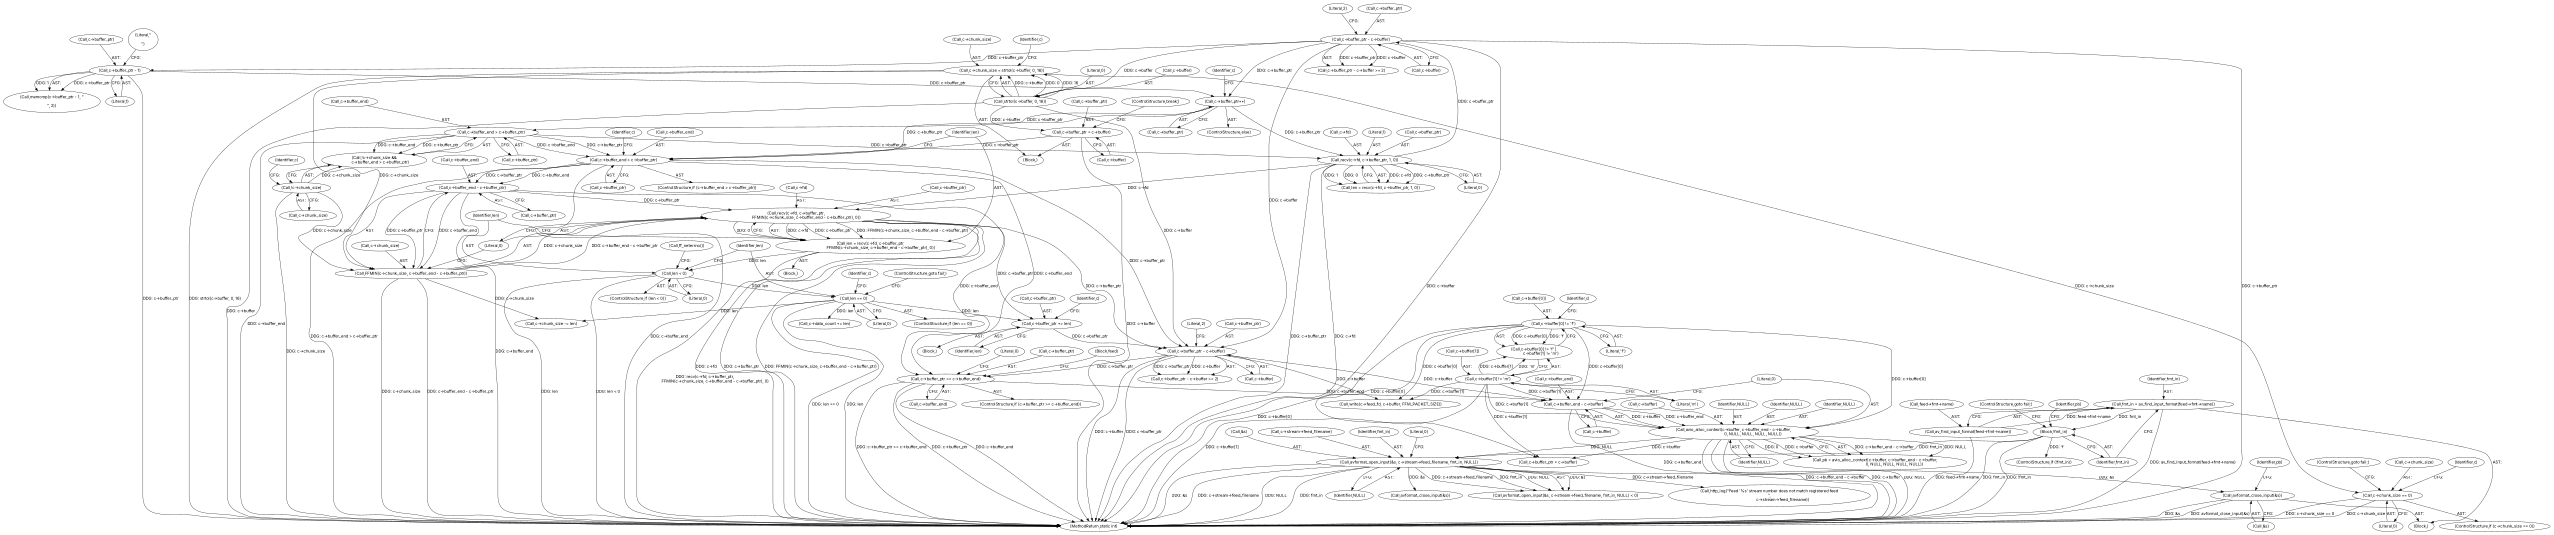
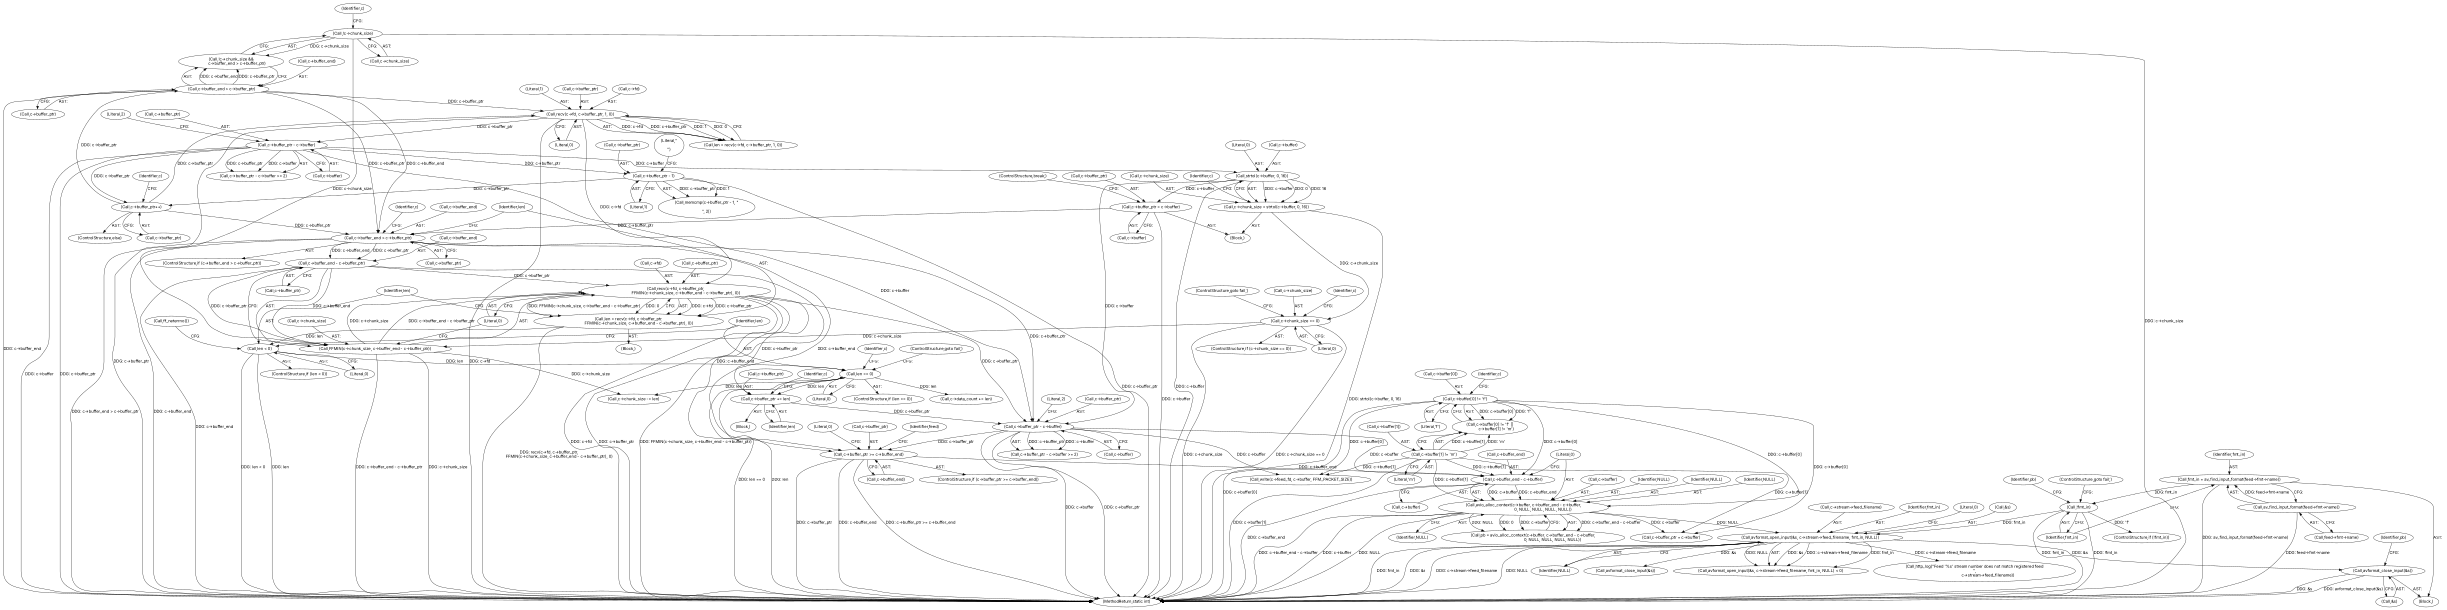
(541, 76) -> (854, 335)
(1107, 352) -> (924, 427)
(2054, 432) -> (2079, 507)
none -> (2320, 520)
